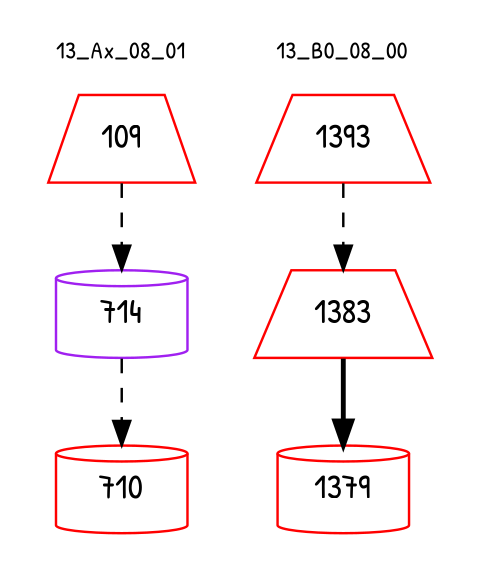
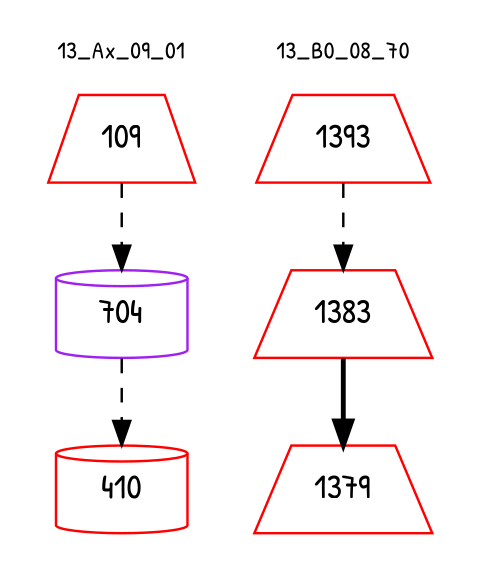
(122, 52) -> (122, 52)
(343, 52) -> (343, 52)
(122, 314) -> (122, 314)
(122, 489) -> (122, 489)
(343, 489) -> (343, 489)
